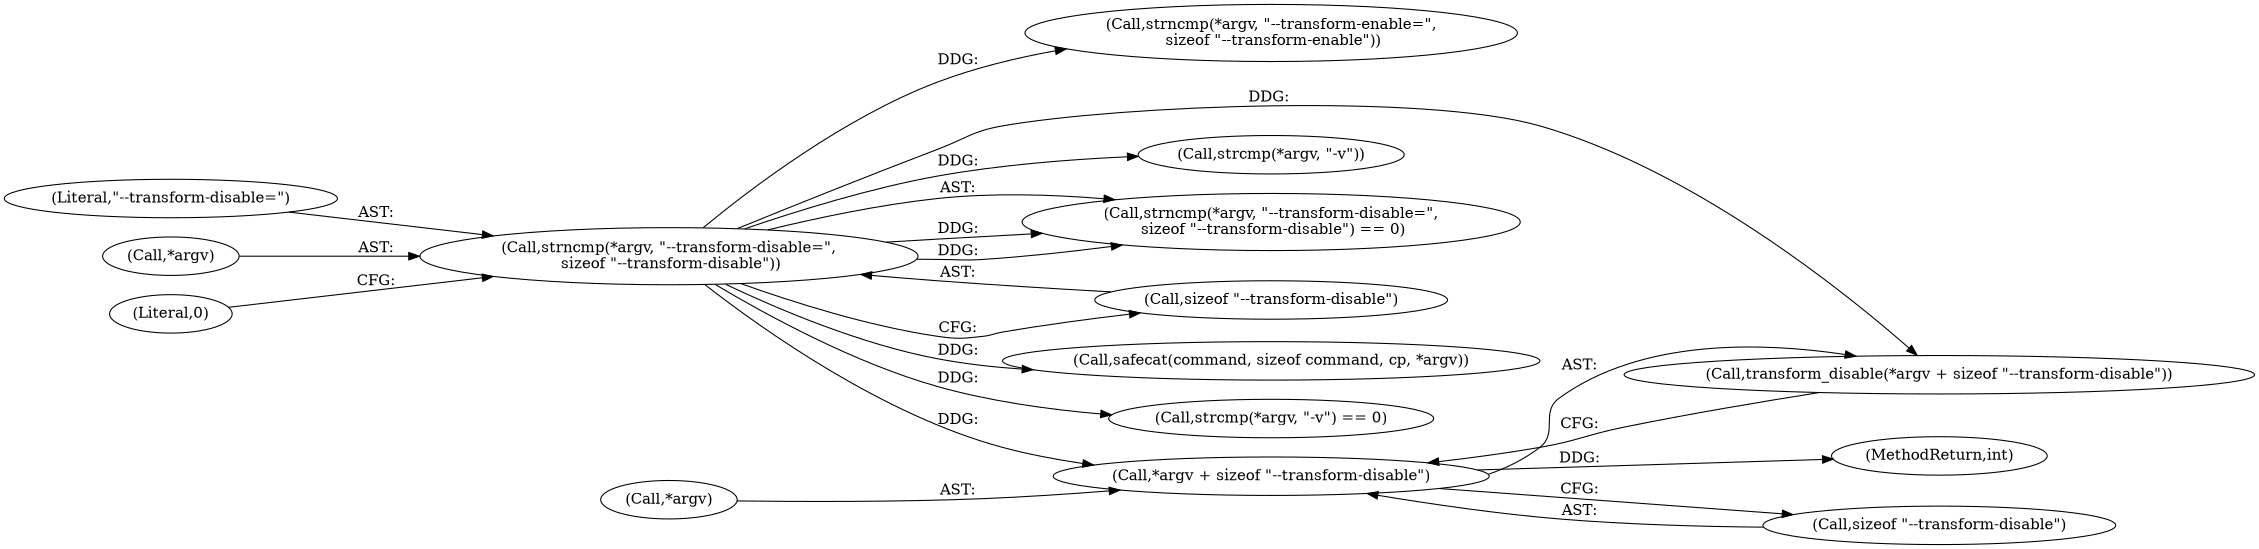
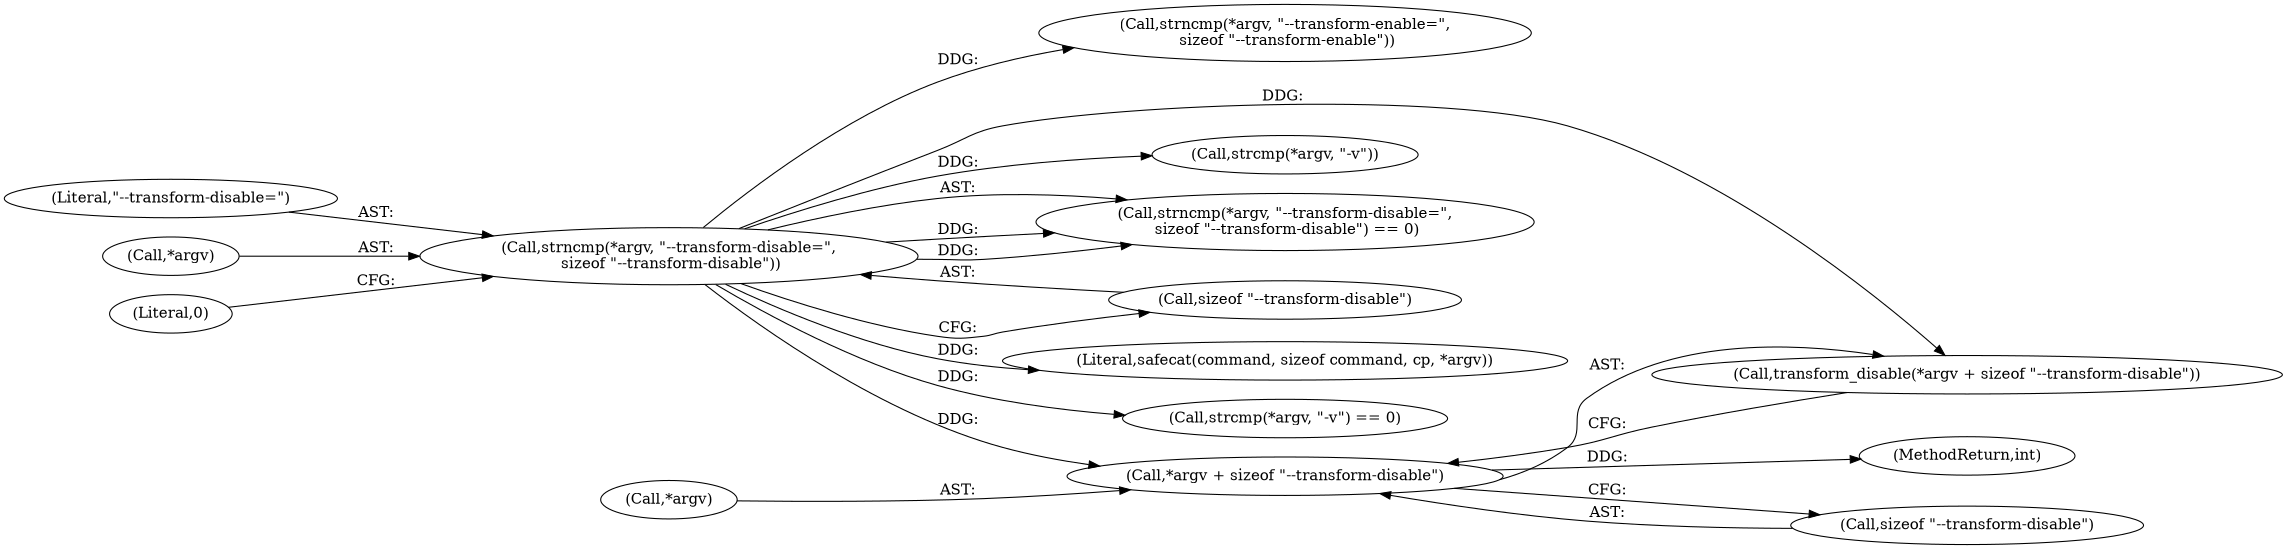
(1271, 361) -> (1285, 361)
